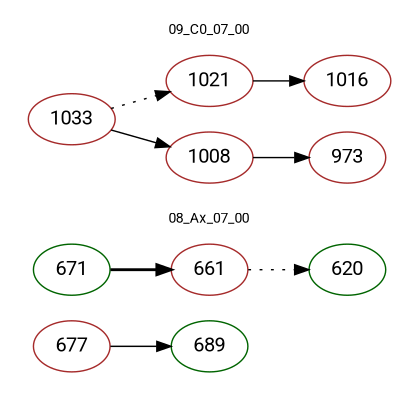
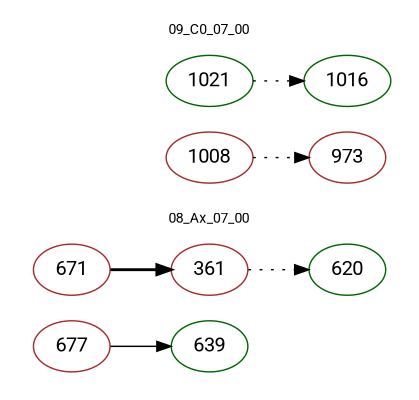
(210, 81) -> (210, 81)
(271, 81) -> (271, 81)
(347, 81) -> (347, 81)
(72, 119) -> none
(274, 158) -> (274, 158)
(72, 270) -> (72, 270)
(210, 270) -> (210, 270)
(210, 346) -> (210, 346)
